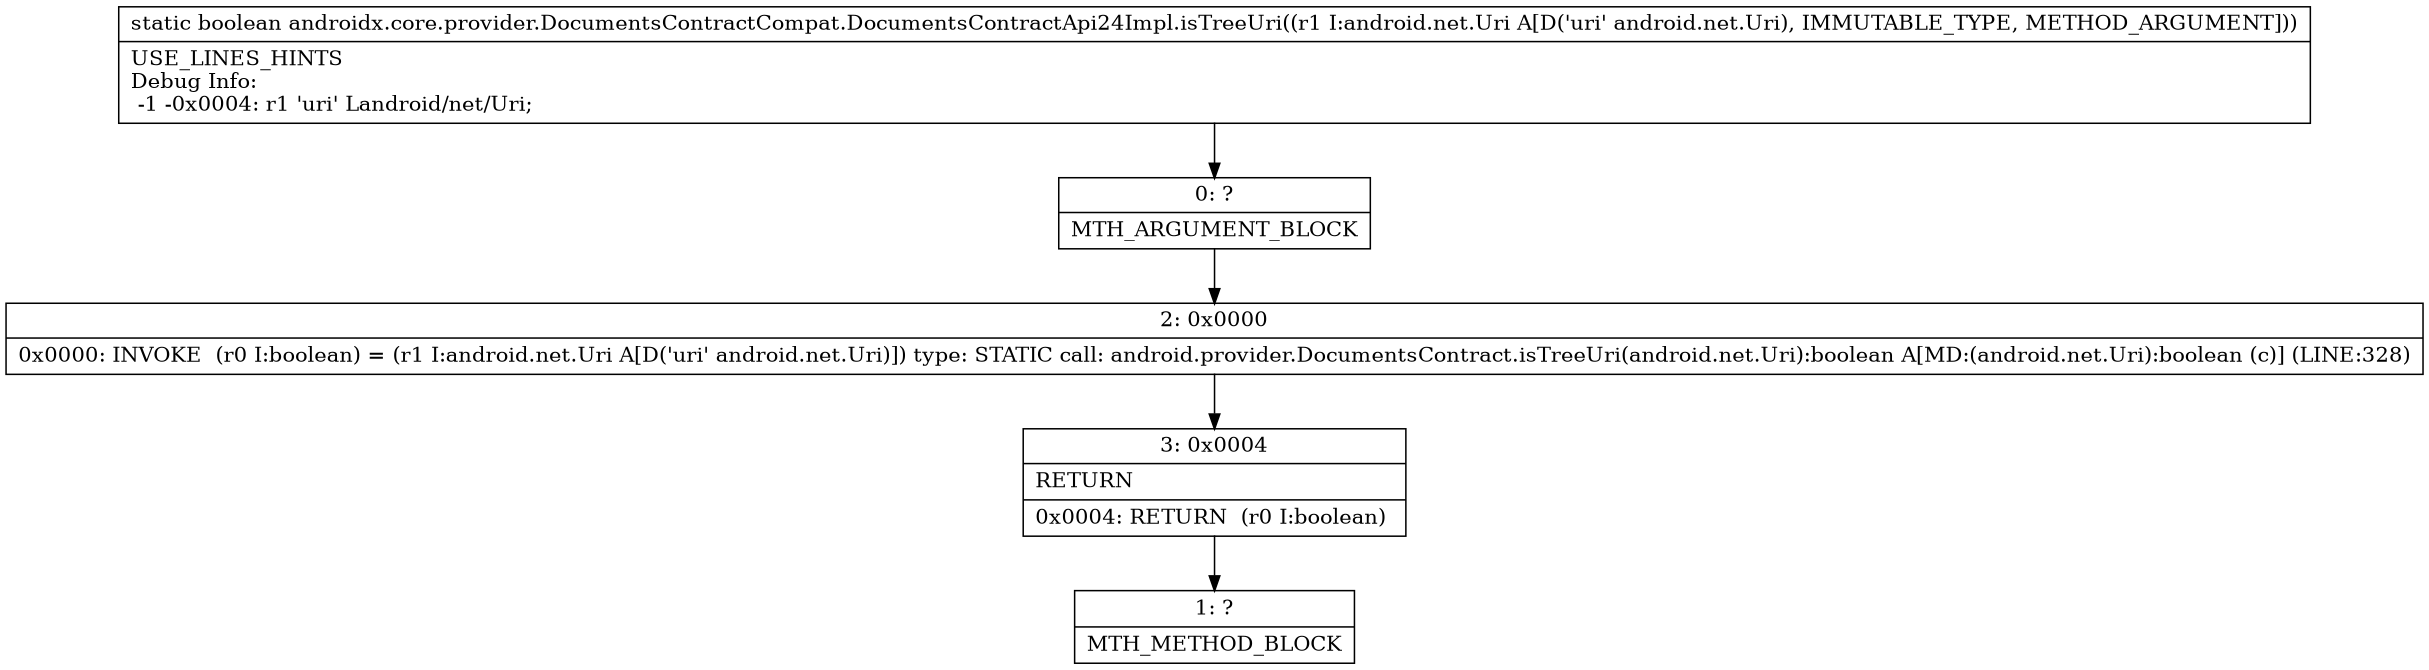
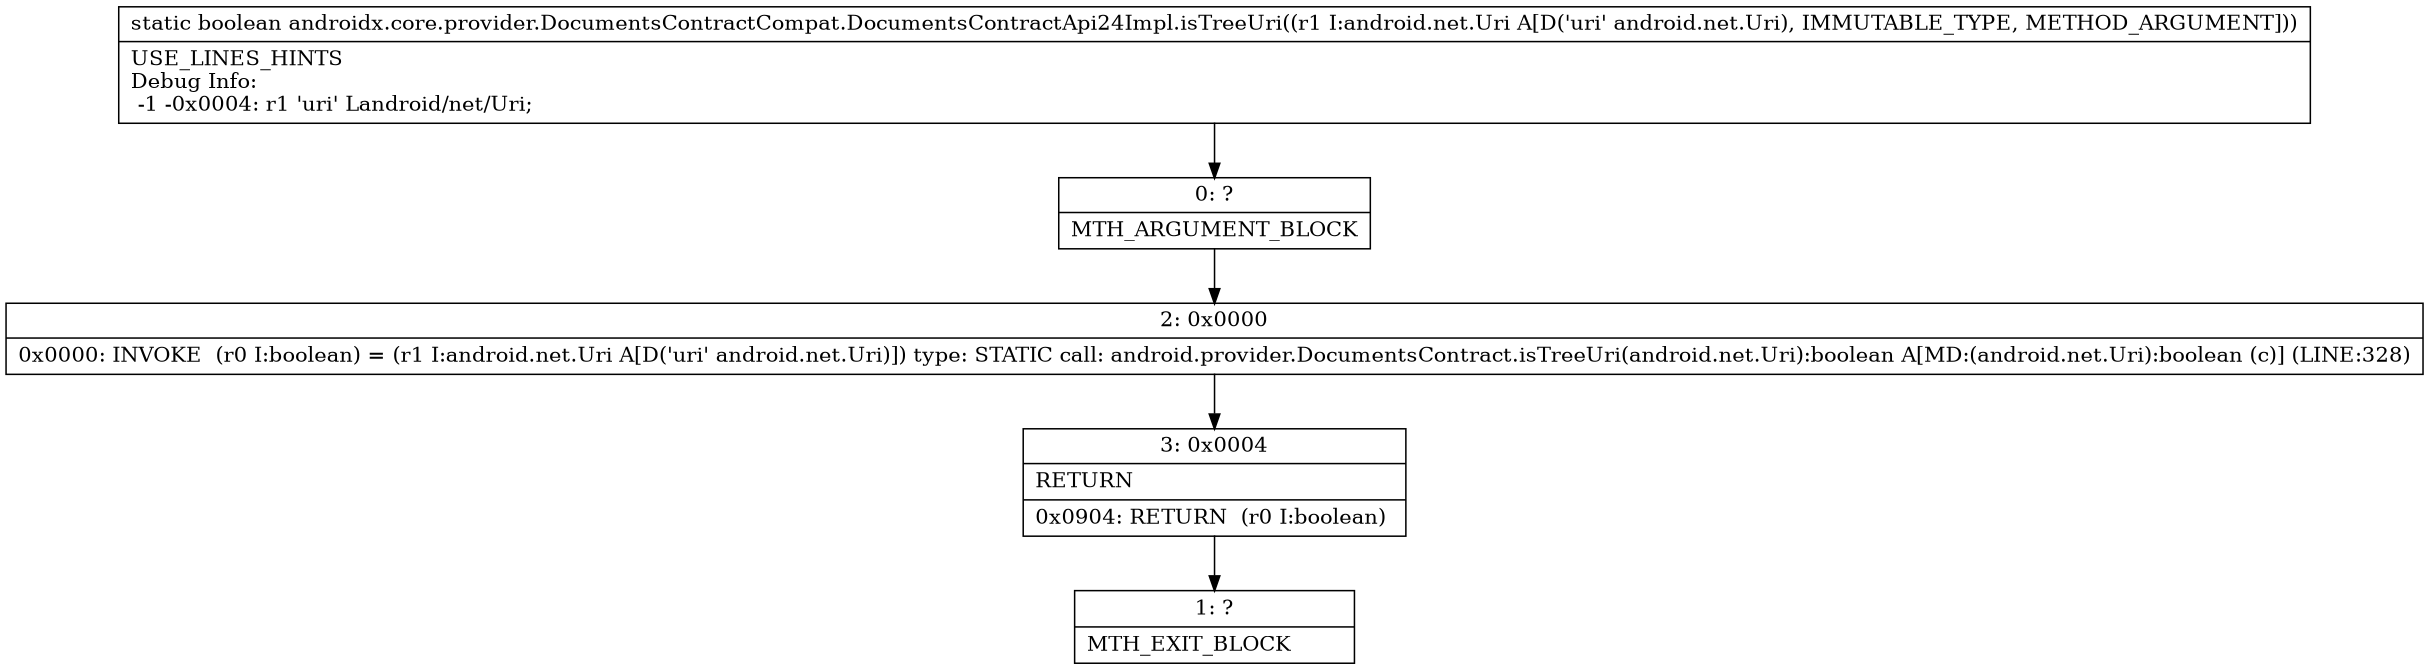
(1215, 517) -> (1215, 517)
(1215, 644) -> (1190, 644)
